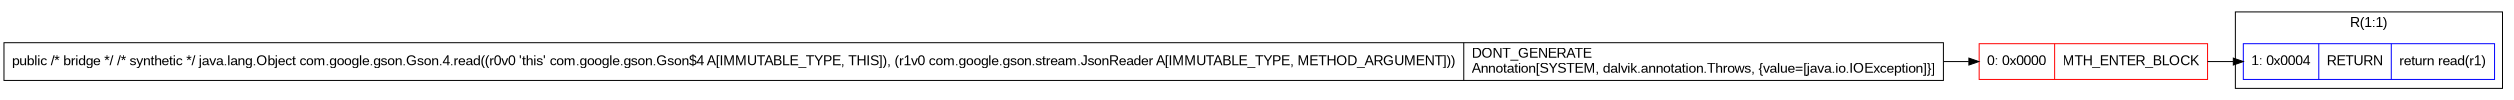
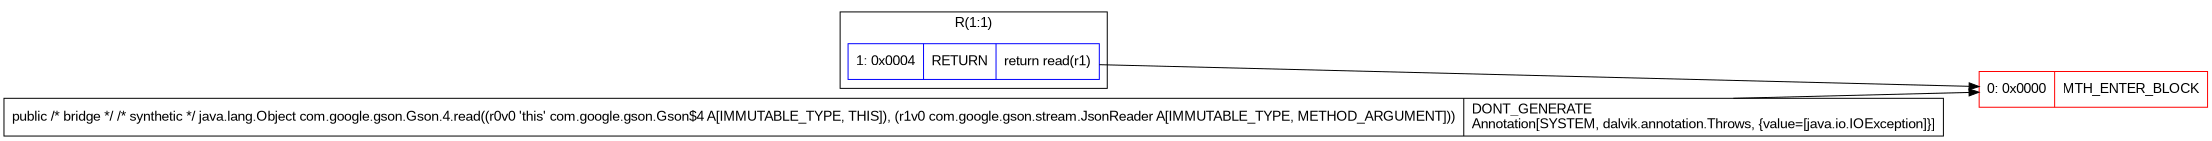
(2220, 62) -> (1534, 75)
